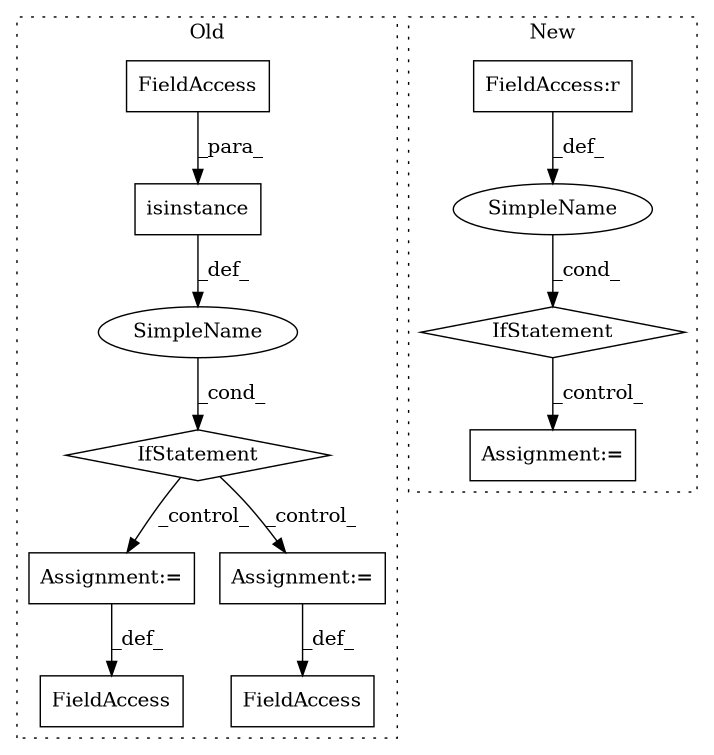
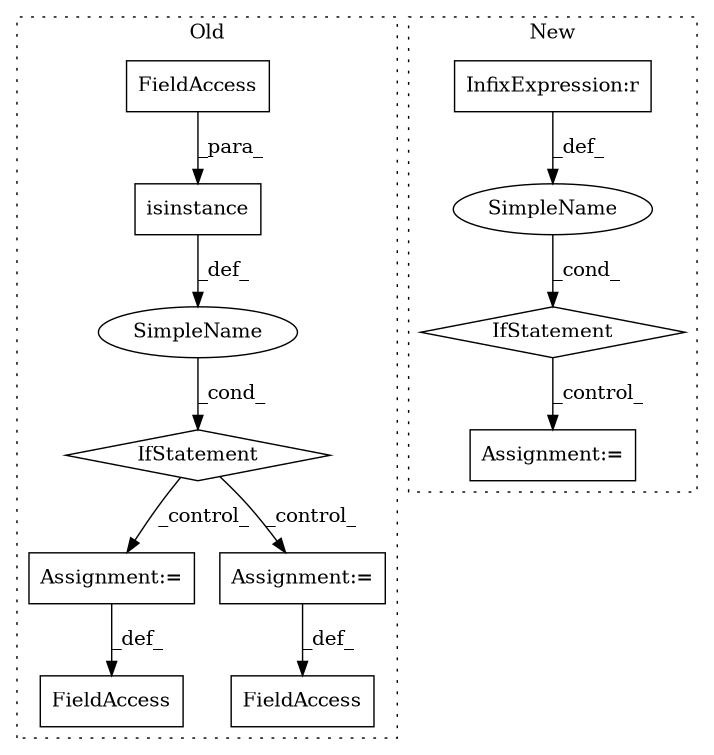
(553, 86) -> (553, 86)
